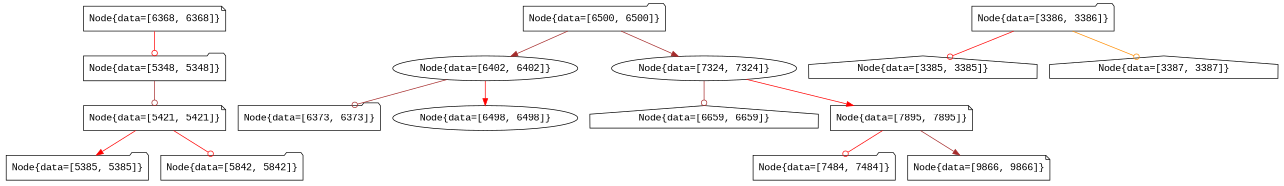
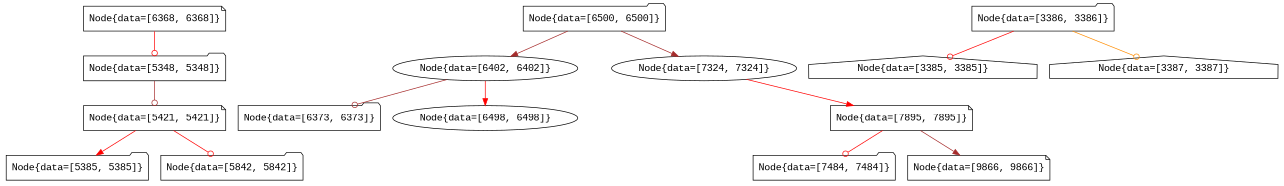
(704, 118) -> none
